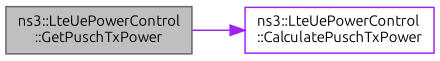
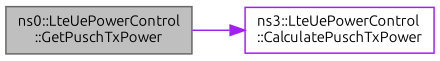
(99, 30) -> (99, 30)
